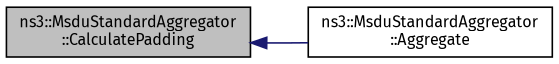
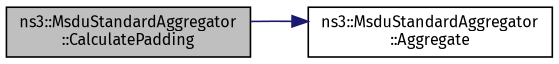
(287, 43) -> (271, 21)
